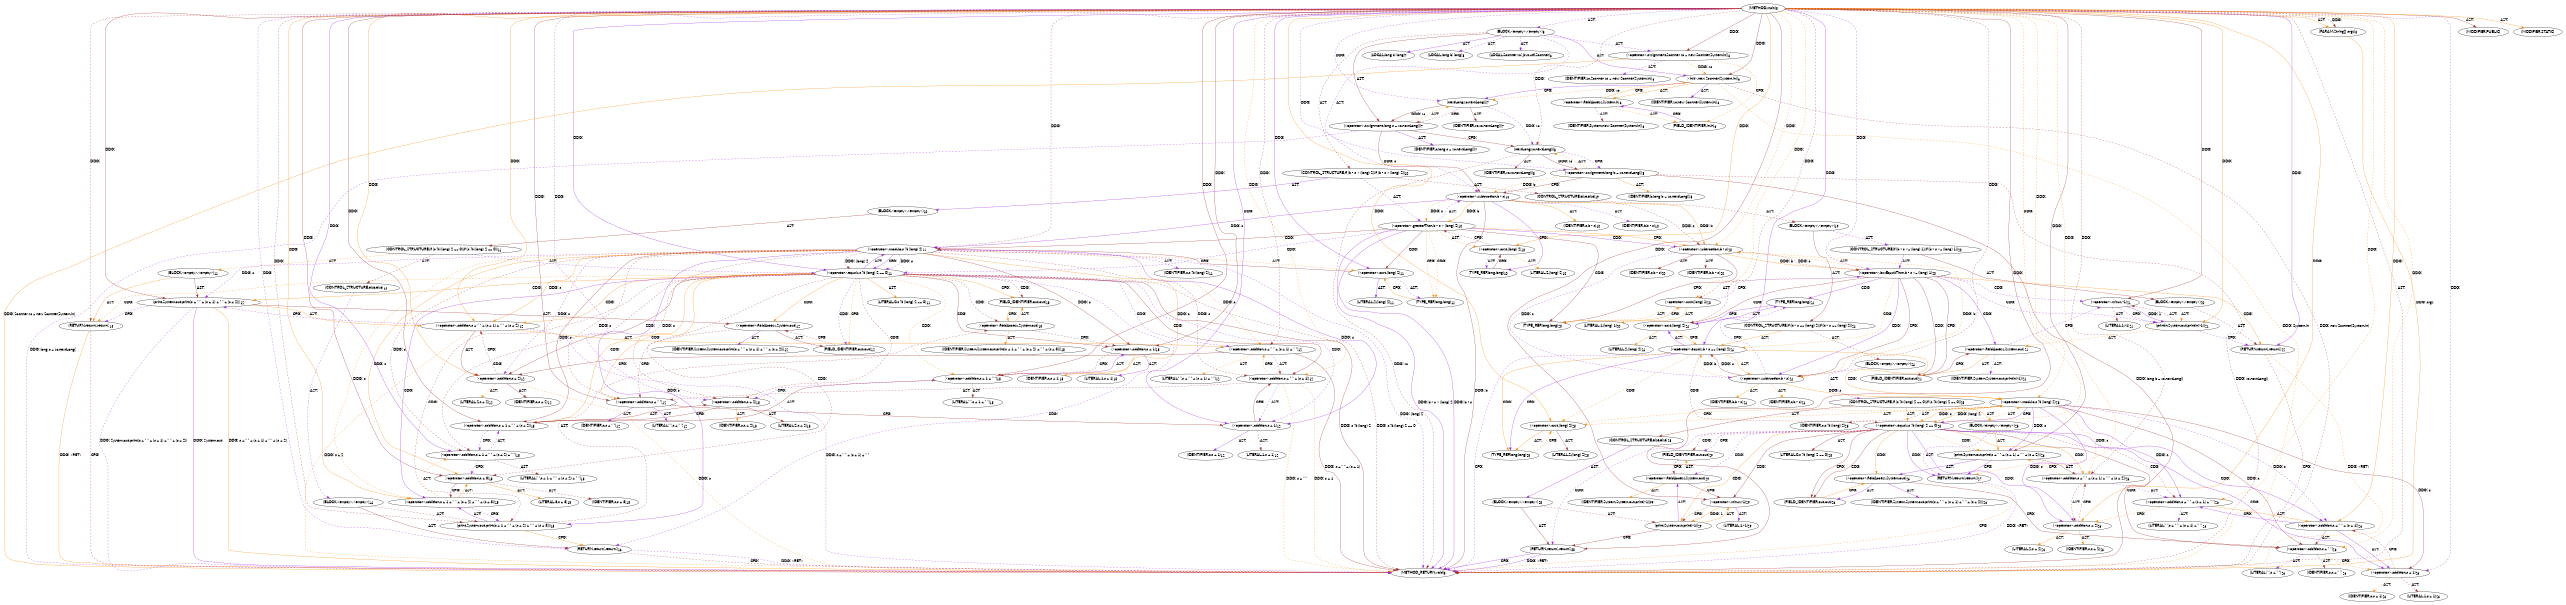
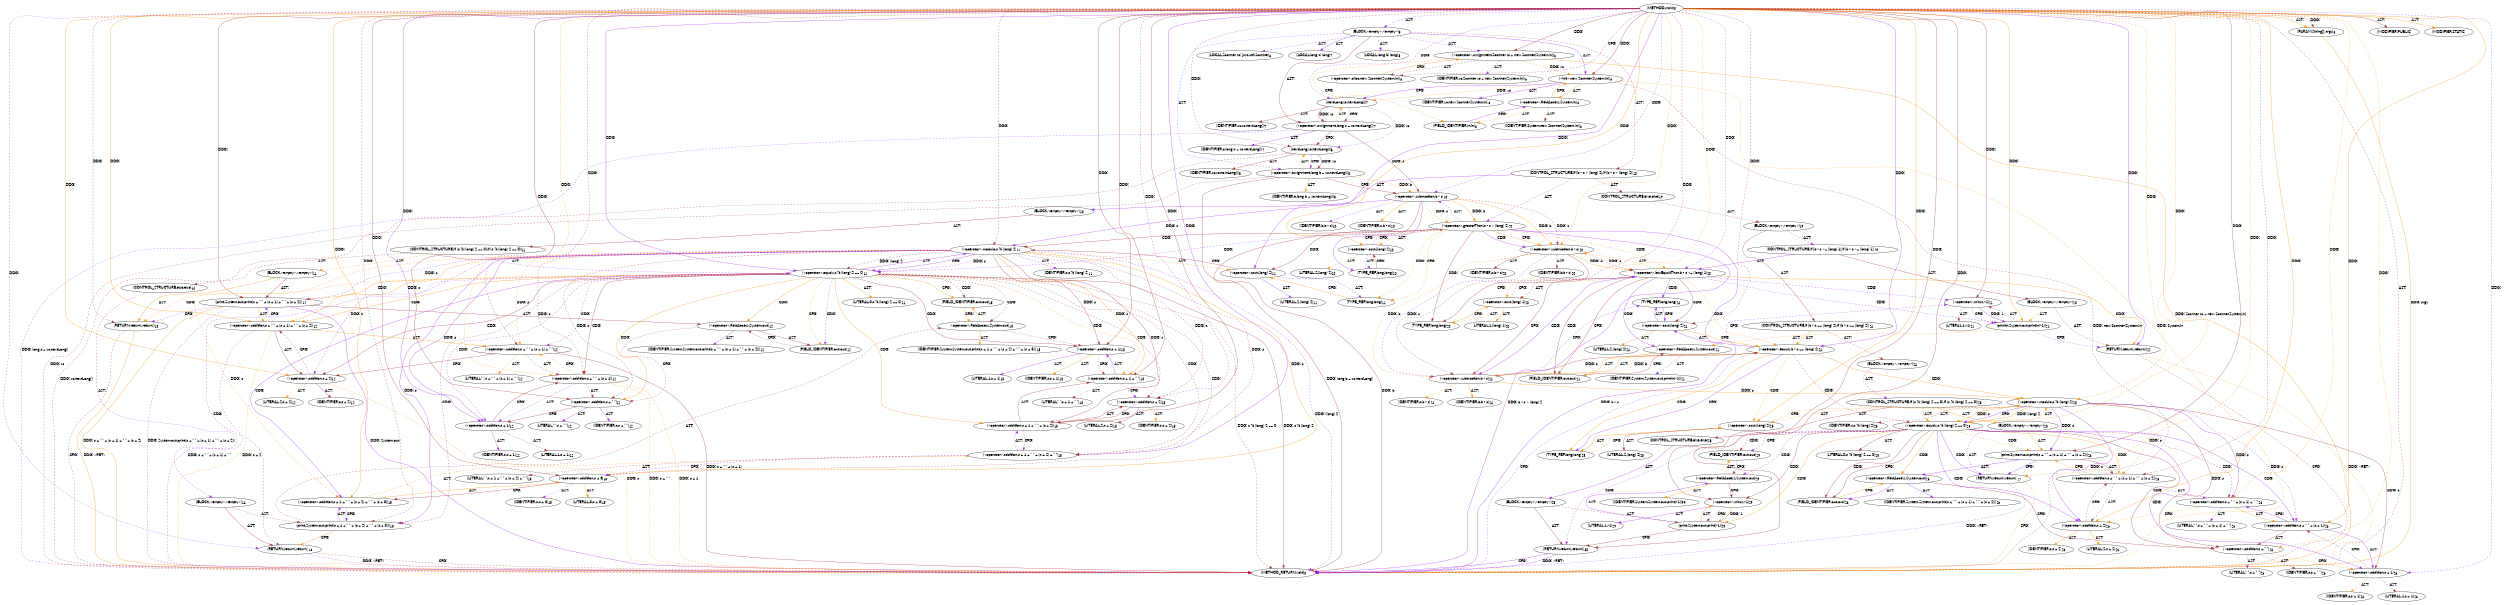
none -> (1366, 79)
(1460, 226) -> (1511, 226)
none -> (1587, 243)
(540, 491) -> (559, 490)
